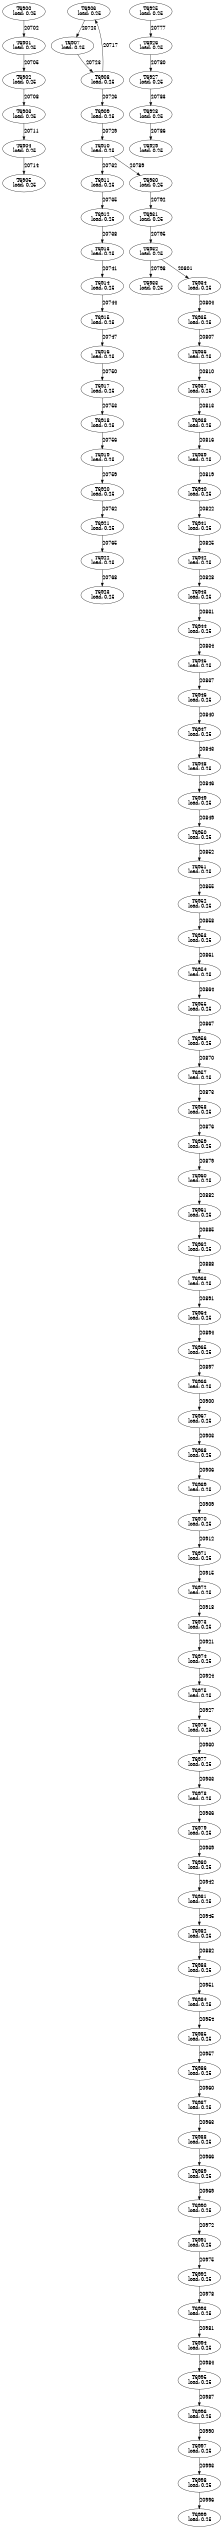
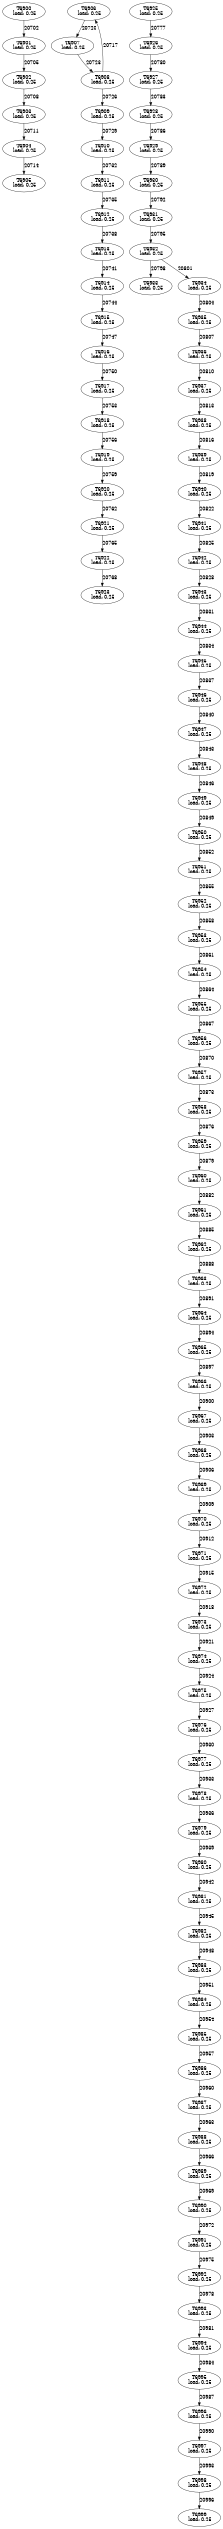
(125, 165) -> (151, 164)
(207, 1951) -> (207, 1951)
